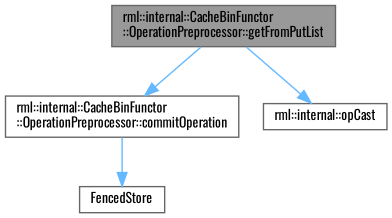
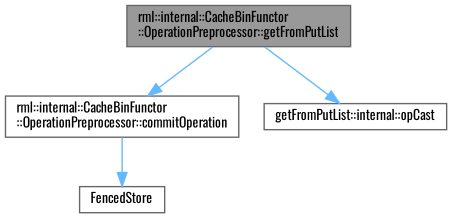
(325, 117) -> (355, 117)
